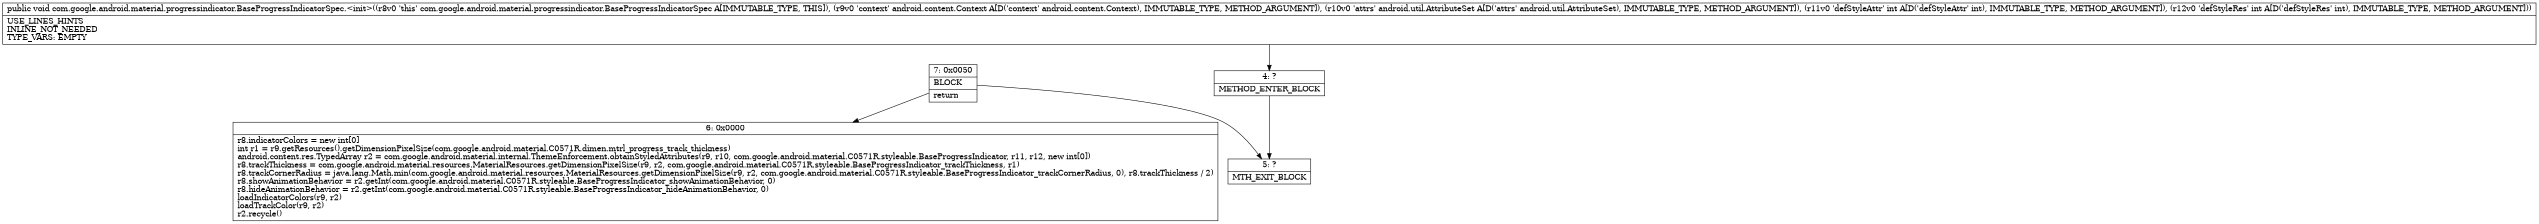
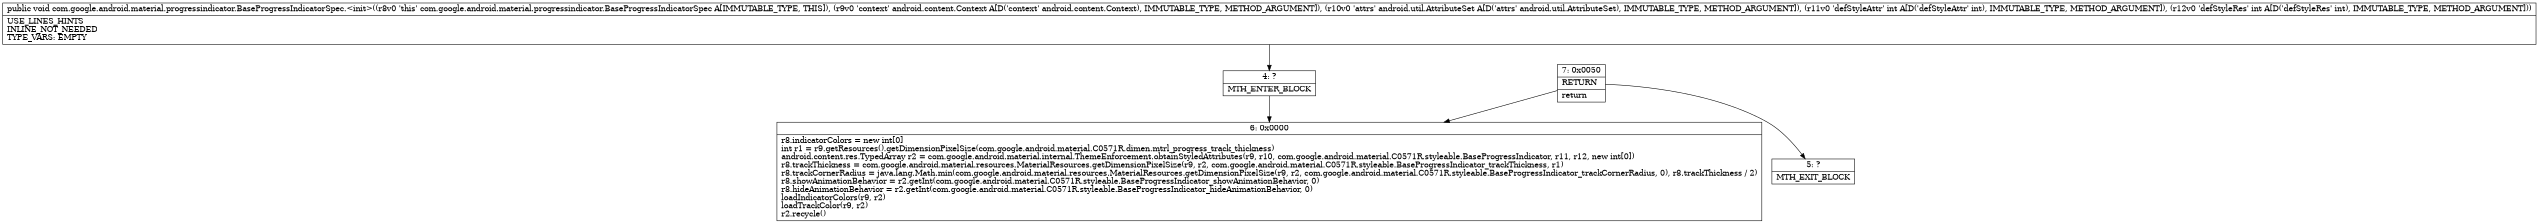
(948, 83) -> (1579, 83)
(1269, 89) -> (1269, 89)
(1269, 125) -> (1269, 106)
